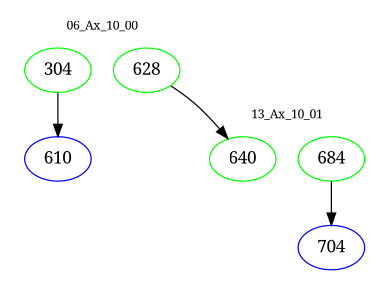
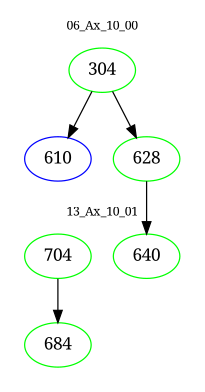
none -> (122, 109)
(331, 197) -> (58, 295)
(331, 248) -> (58, 256)
